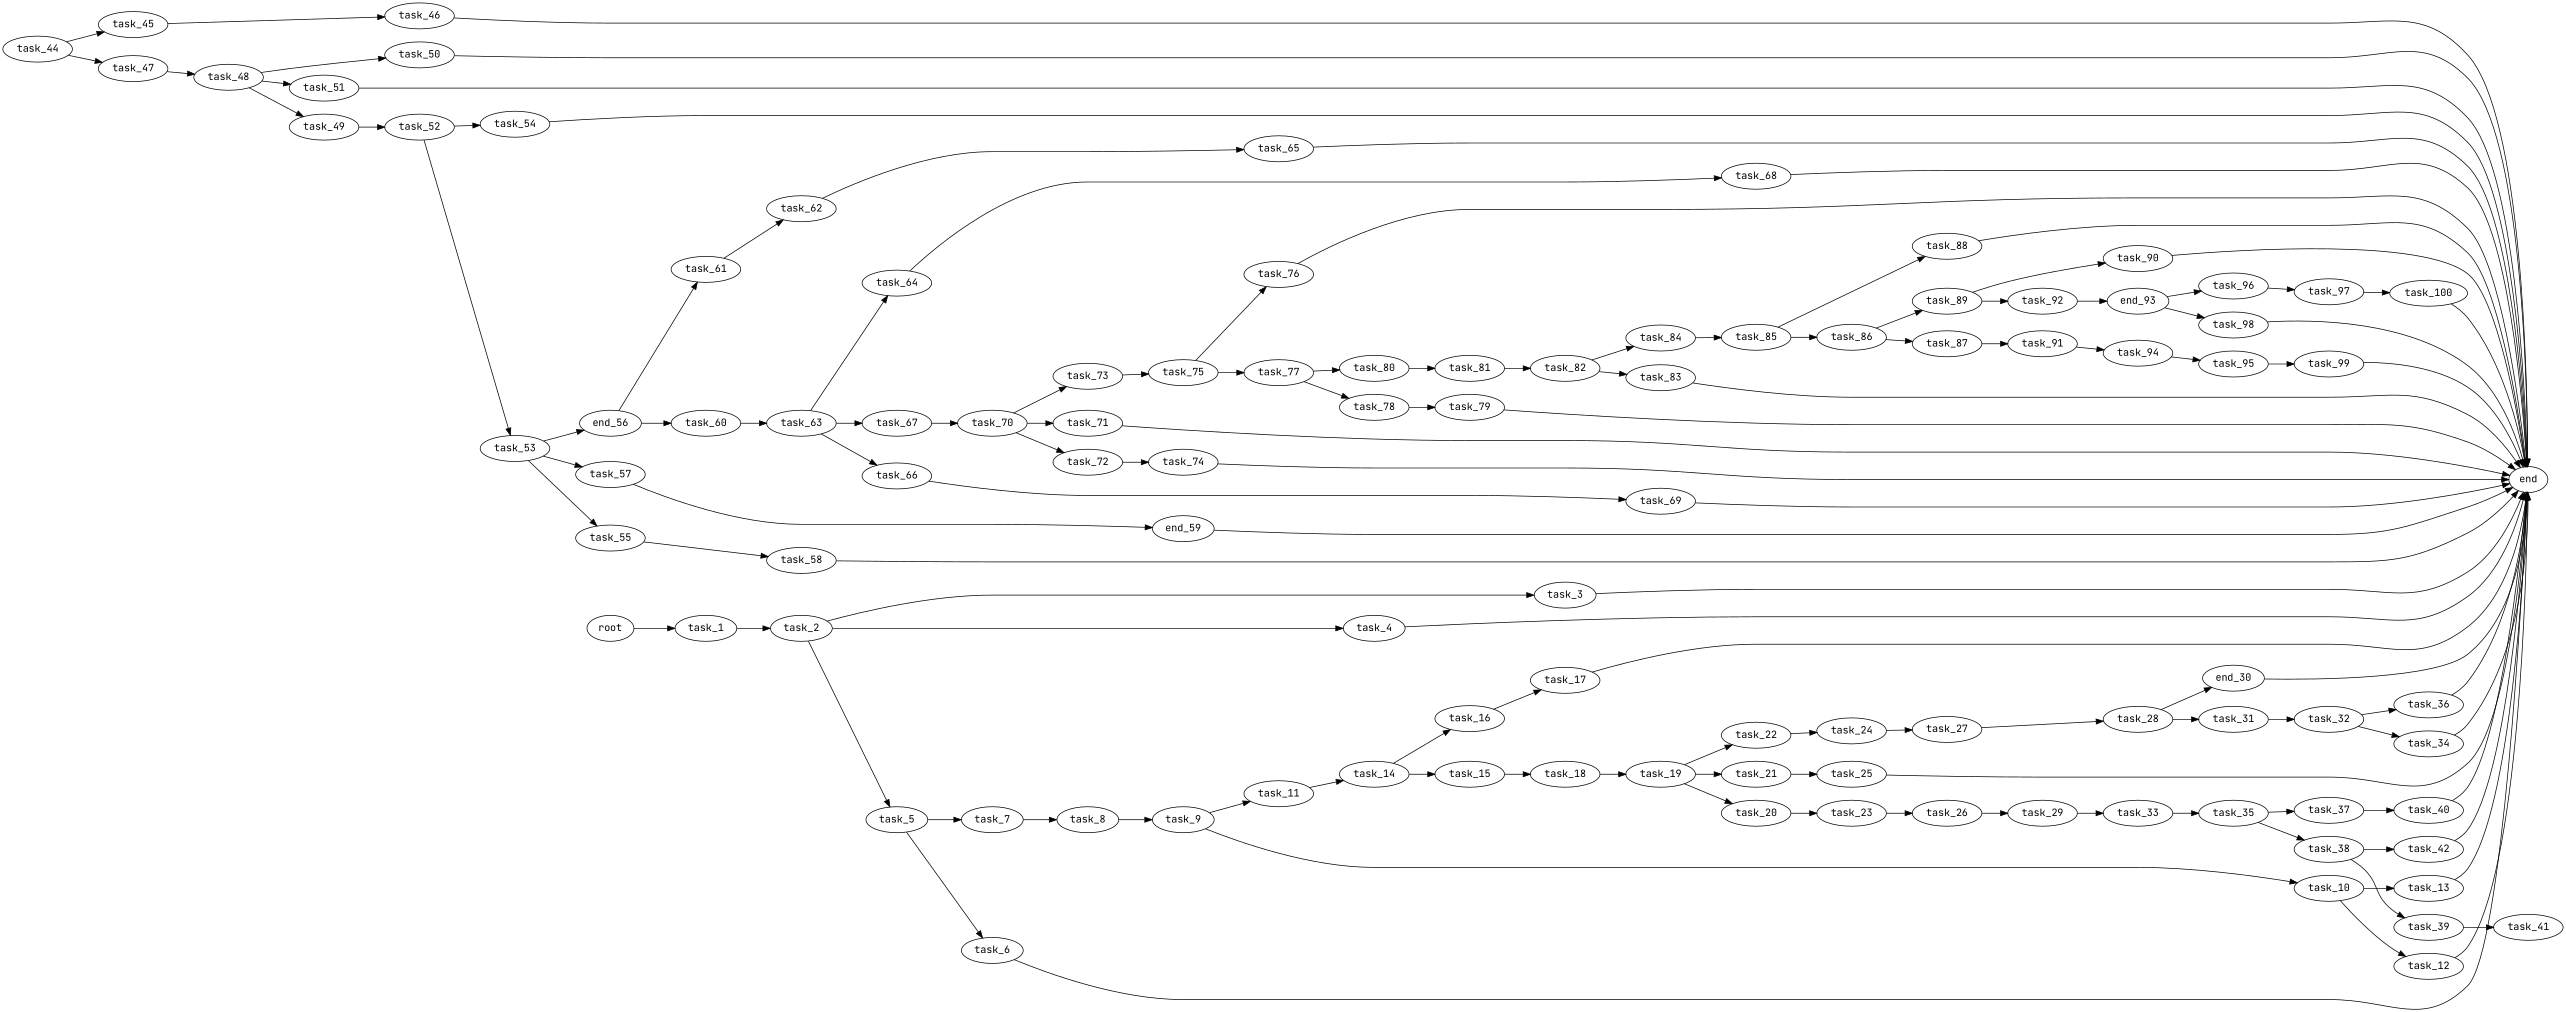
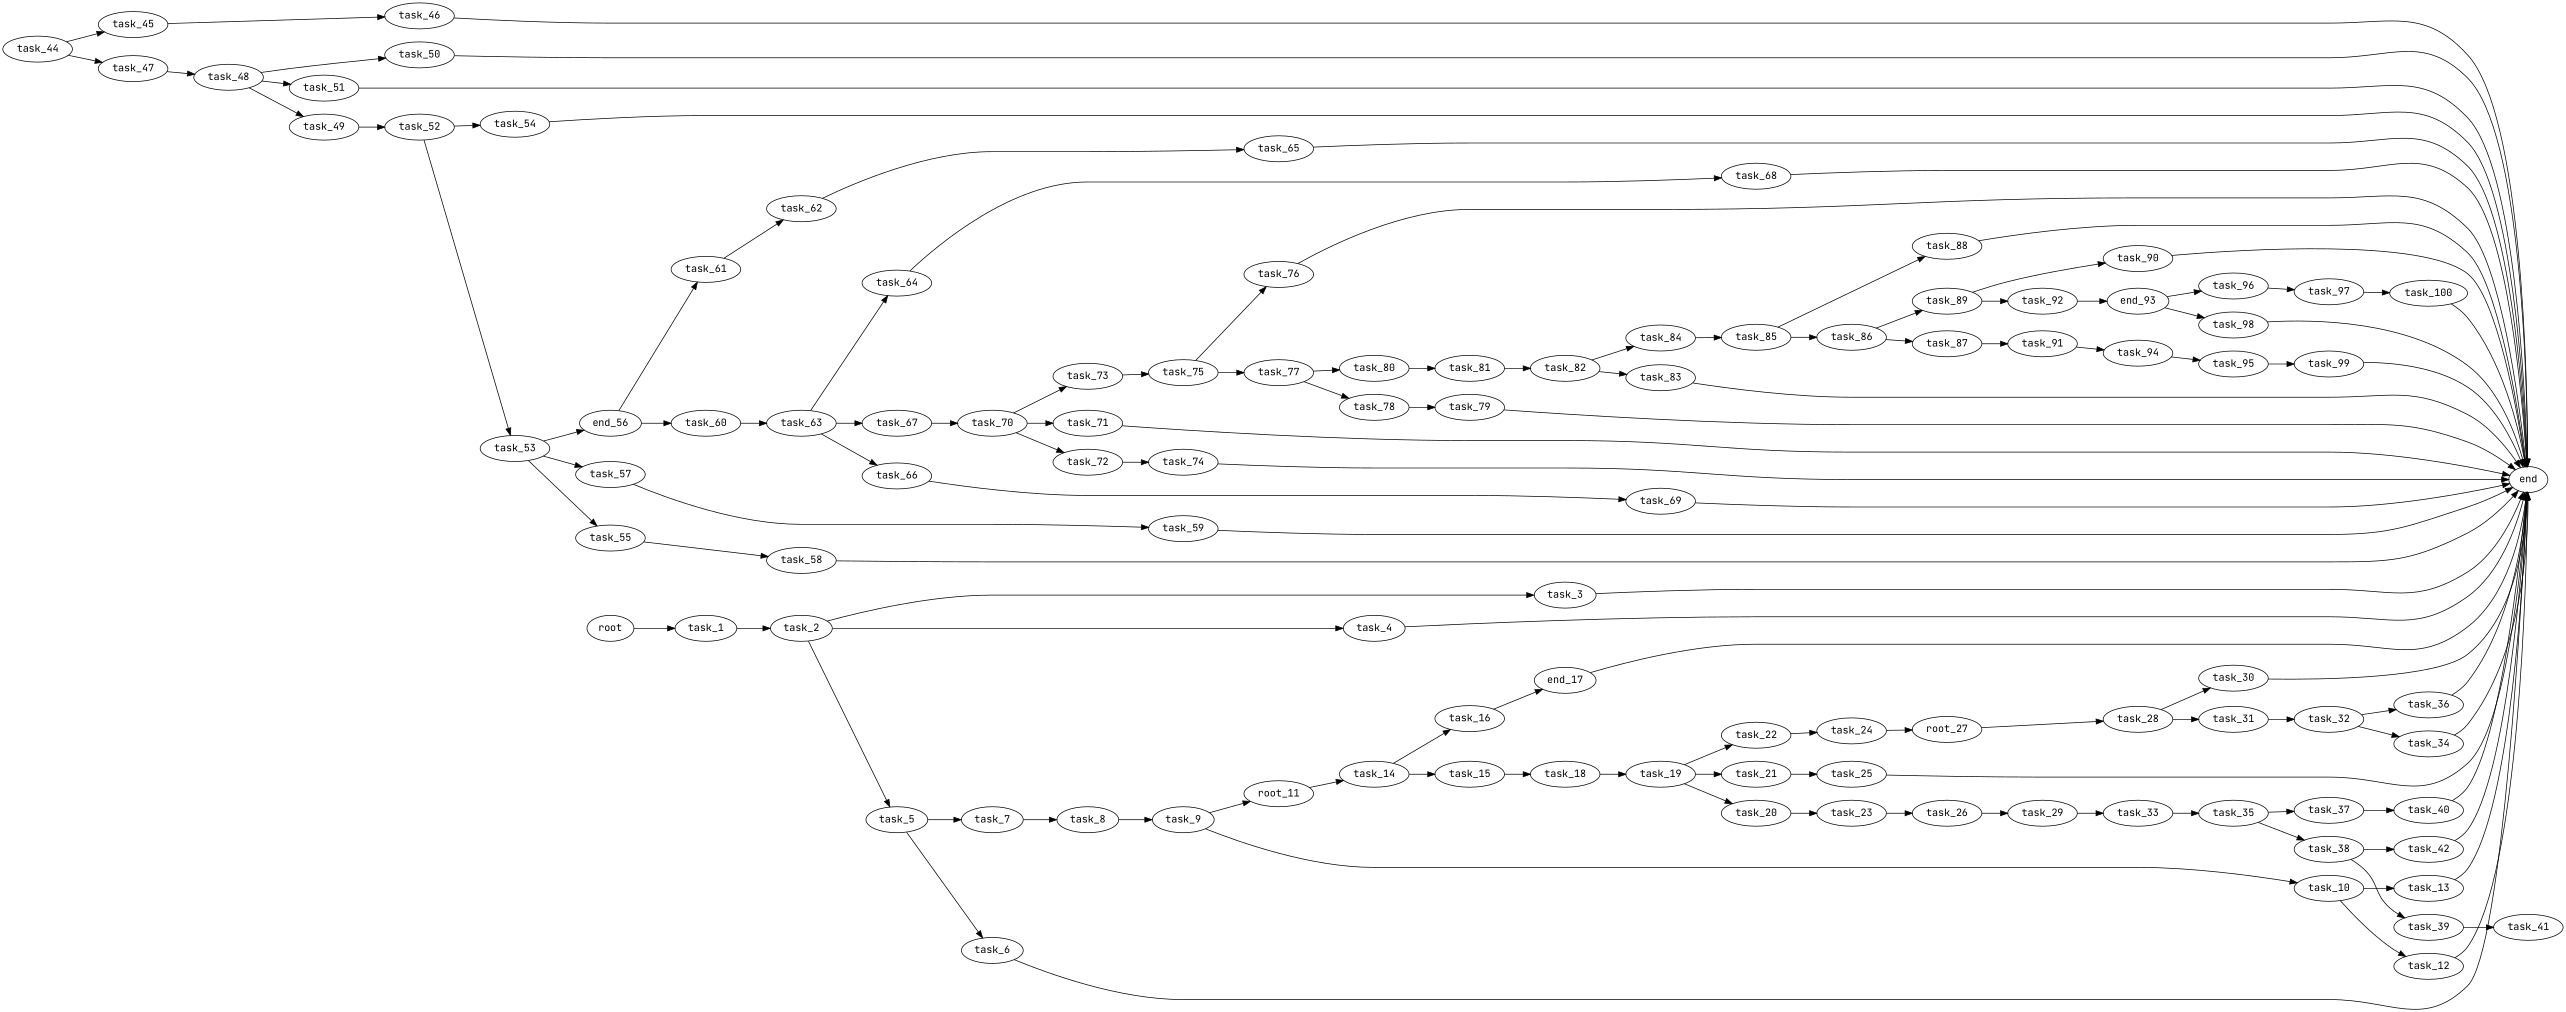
(1183, 529) -> (1183, 529)
(2233, 678) -> (2233, 678)
(1565, 680) -> (1565, 680)
(1947, 729) -> (1947, 729)
(1279, 794) -> (1279, 794)
